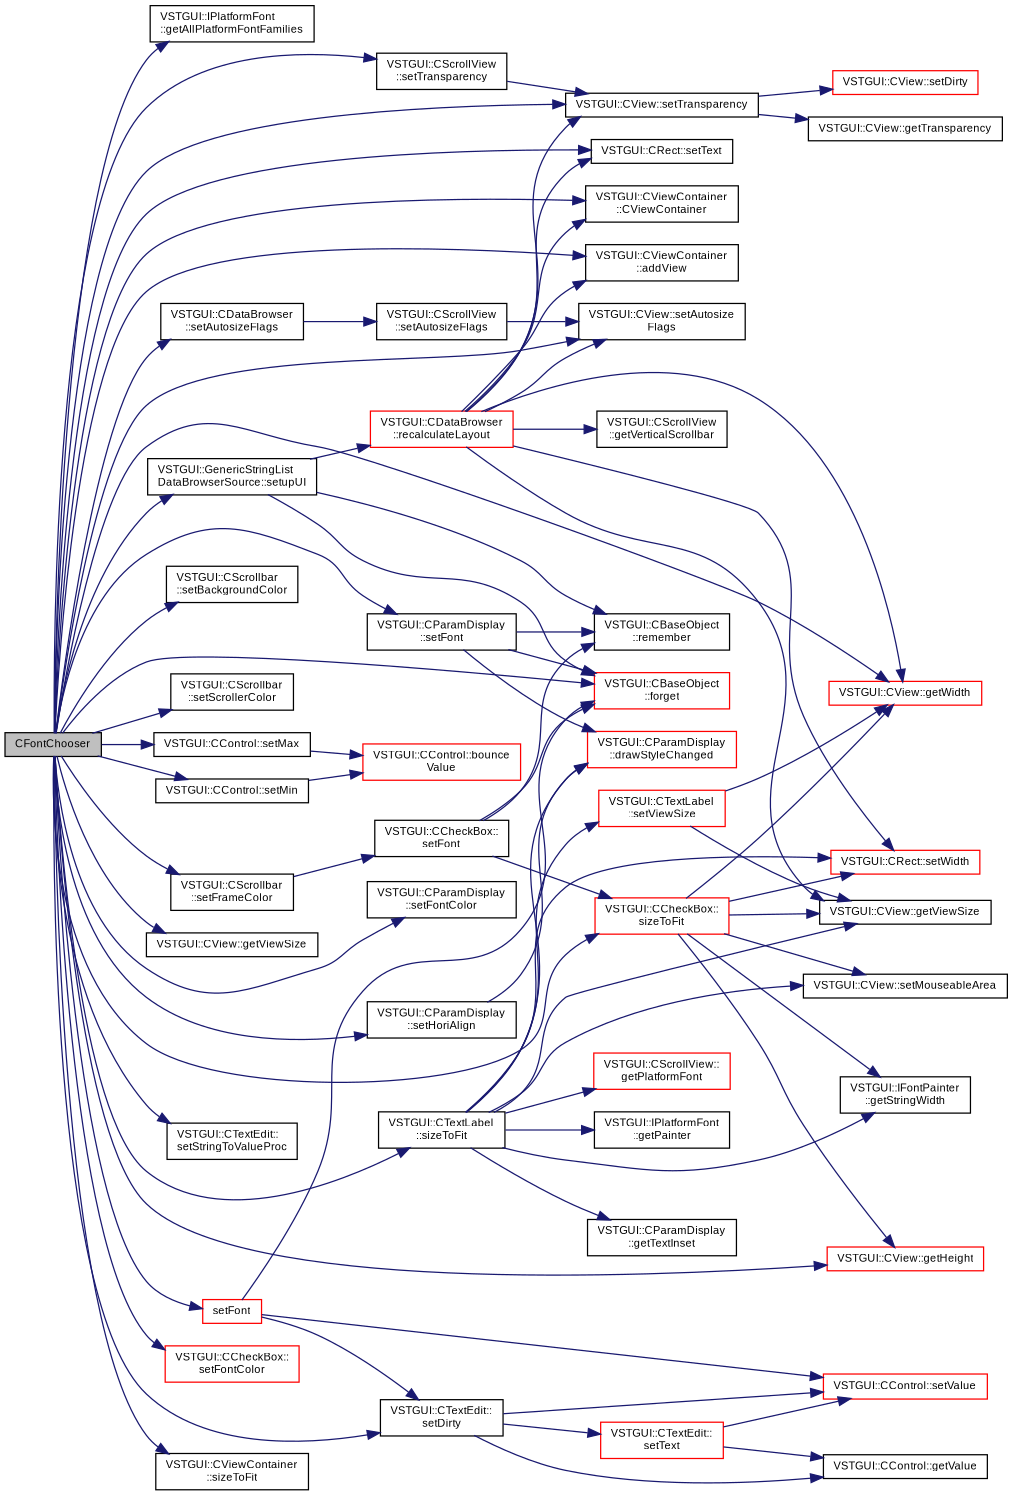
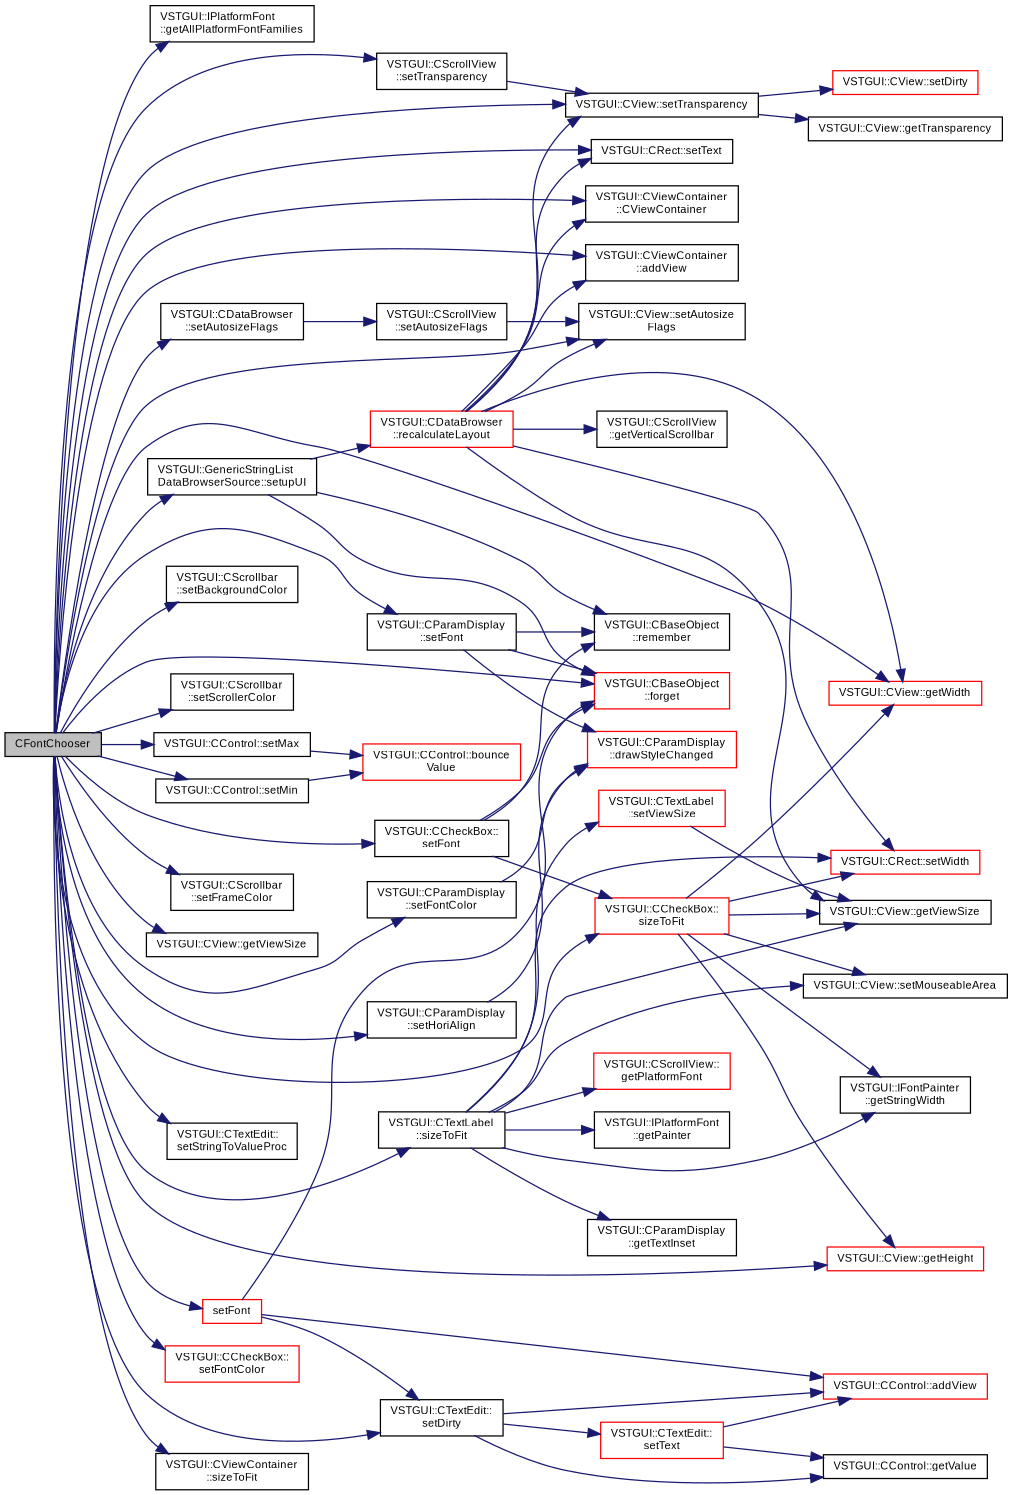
(803, 756) -> none
(328, 868) -> (203, 831)
(532, 889) -> (530, 858)
(905, 1387) -> (905, 1387)
